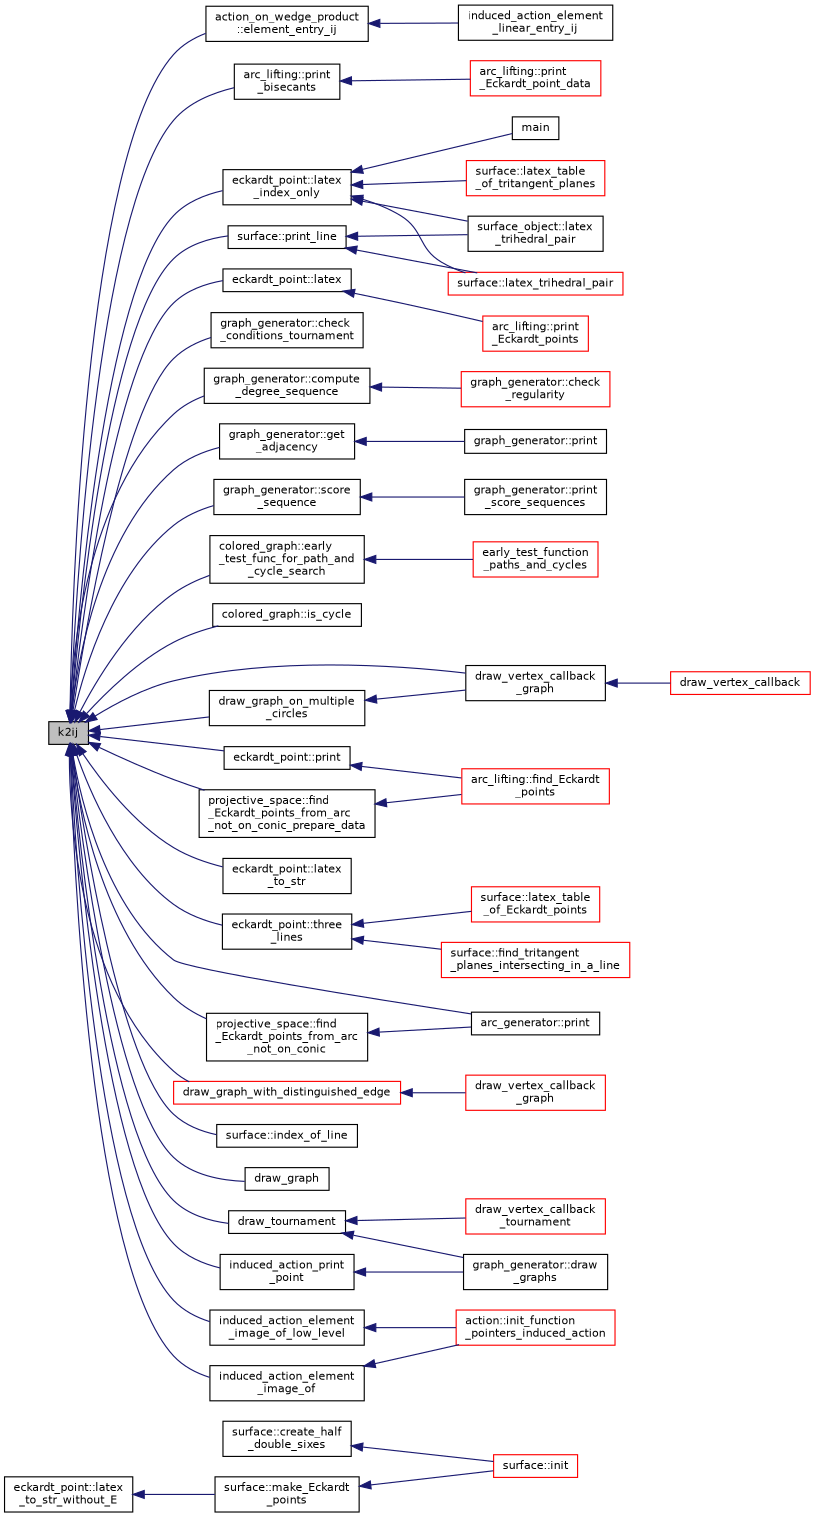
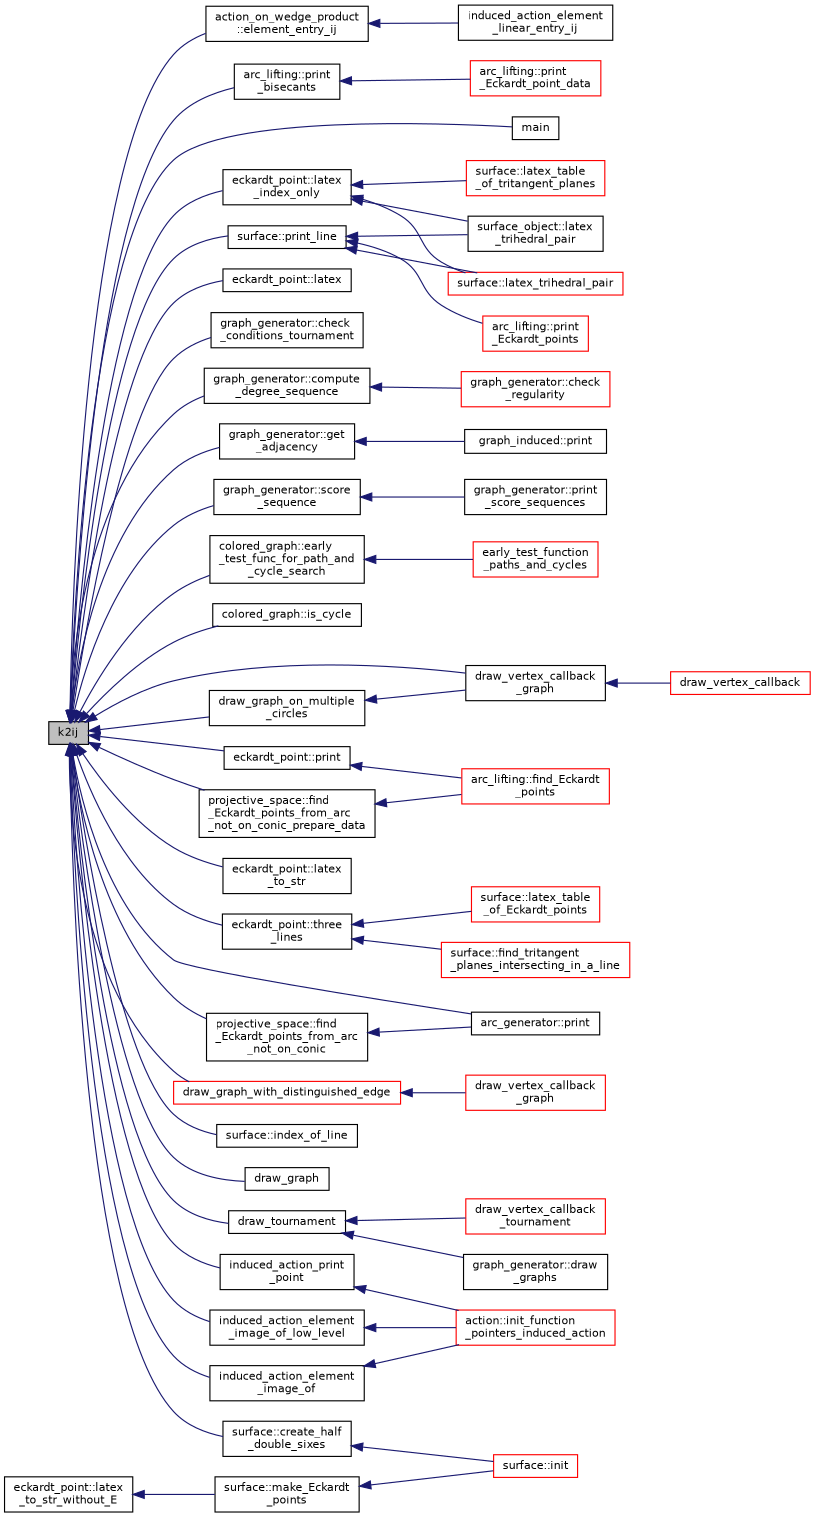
(437, 152) -> (132, 238)
(419, 307) -> (421, 281)
(536, 441) -> (536, 441)
none -> (92, 1118)
(414, 1272) -> (412, 1300)
